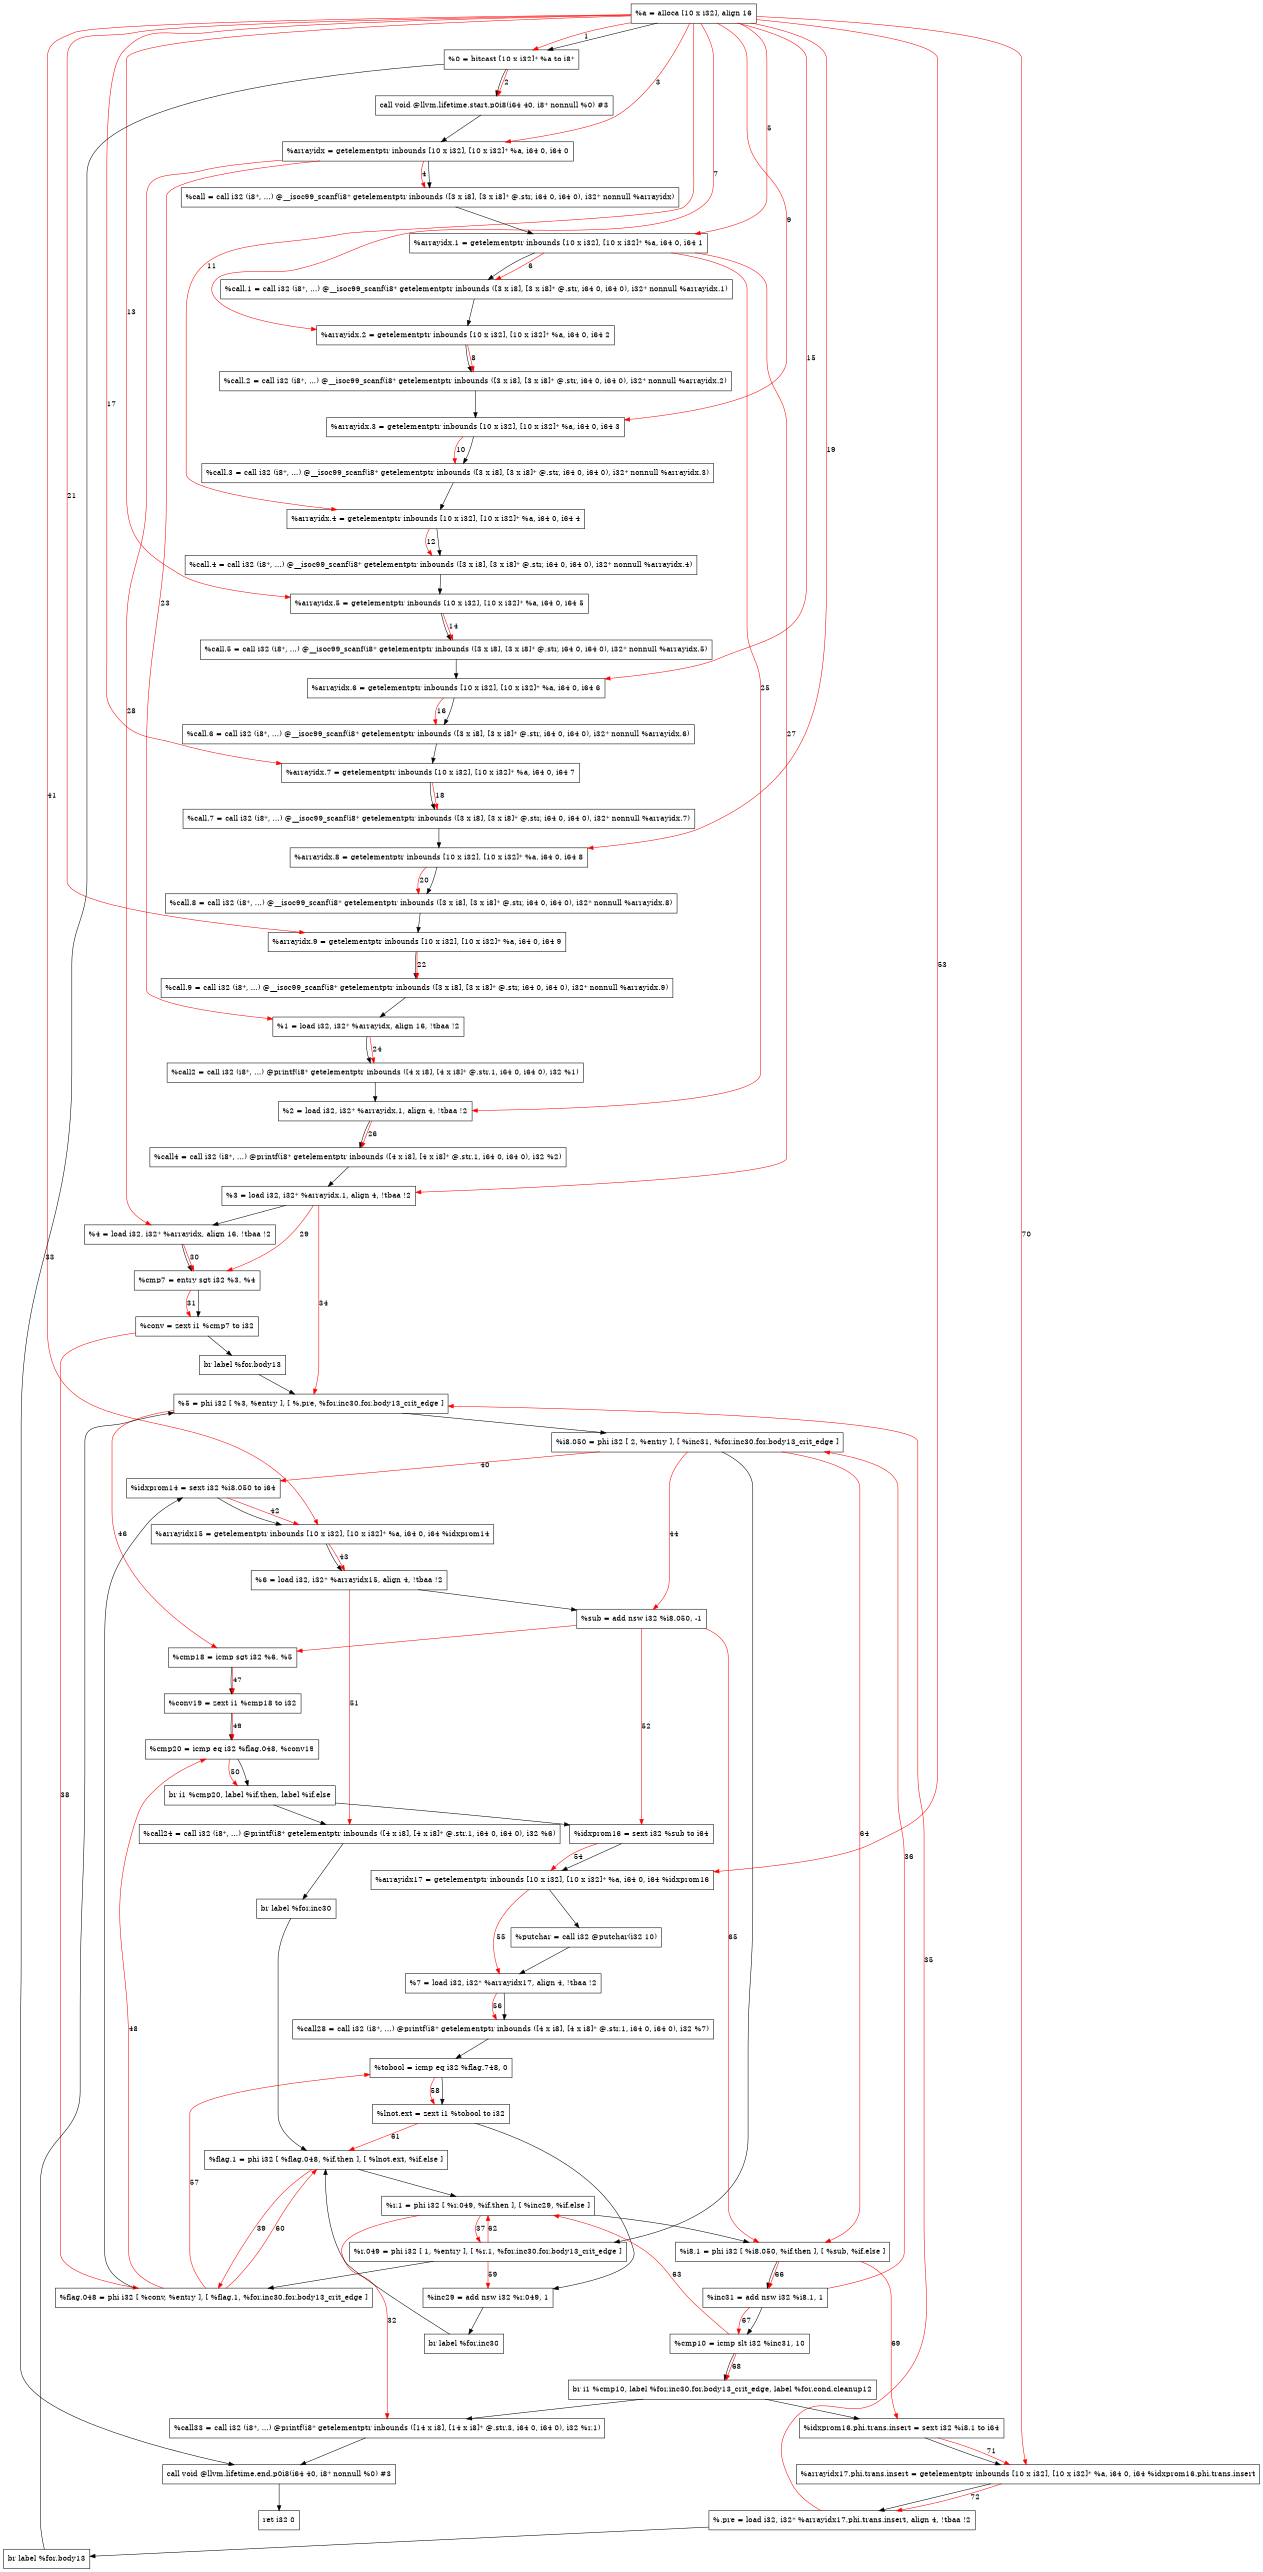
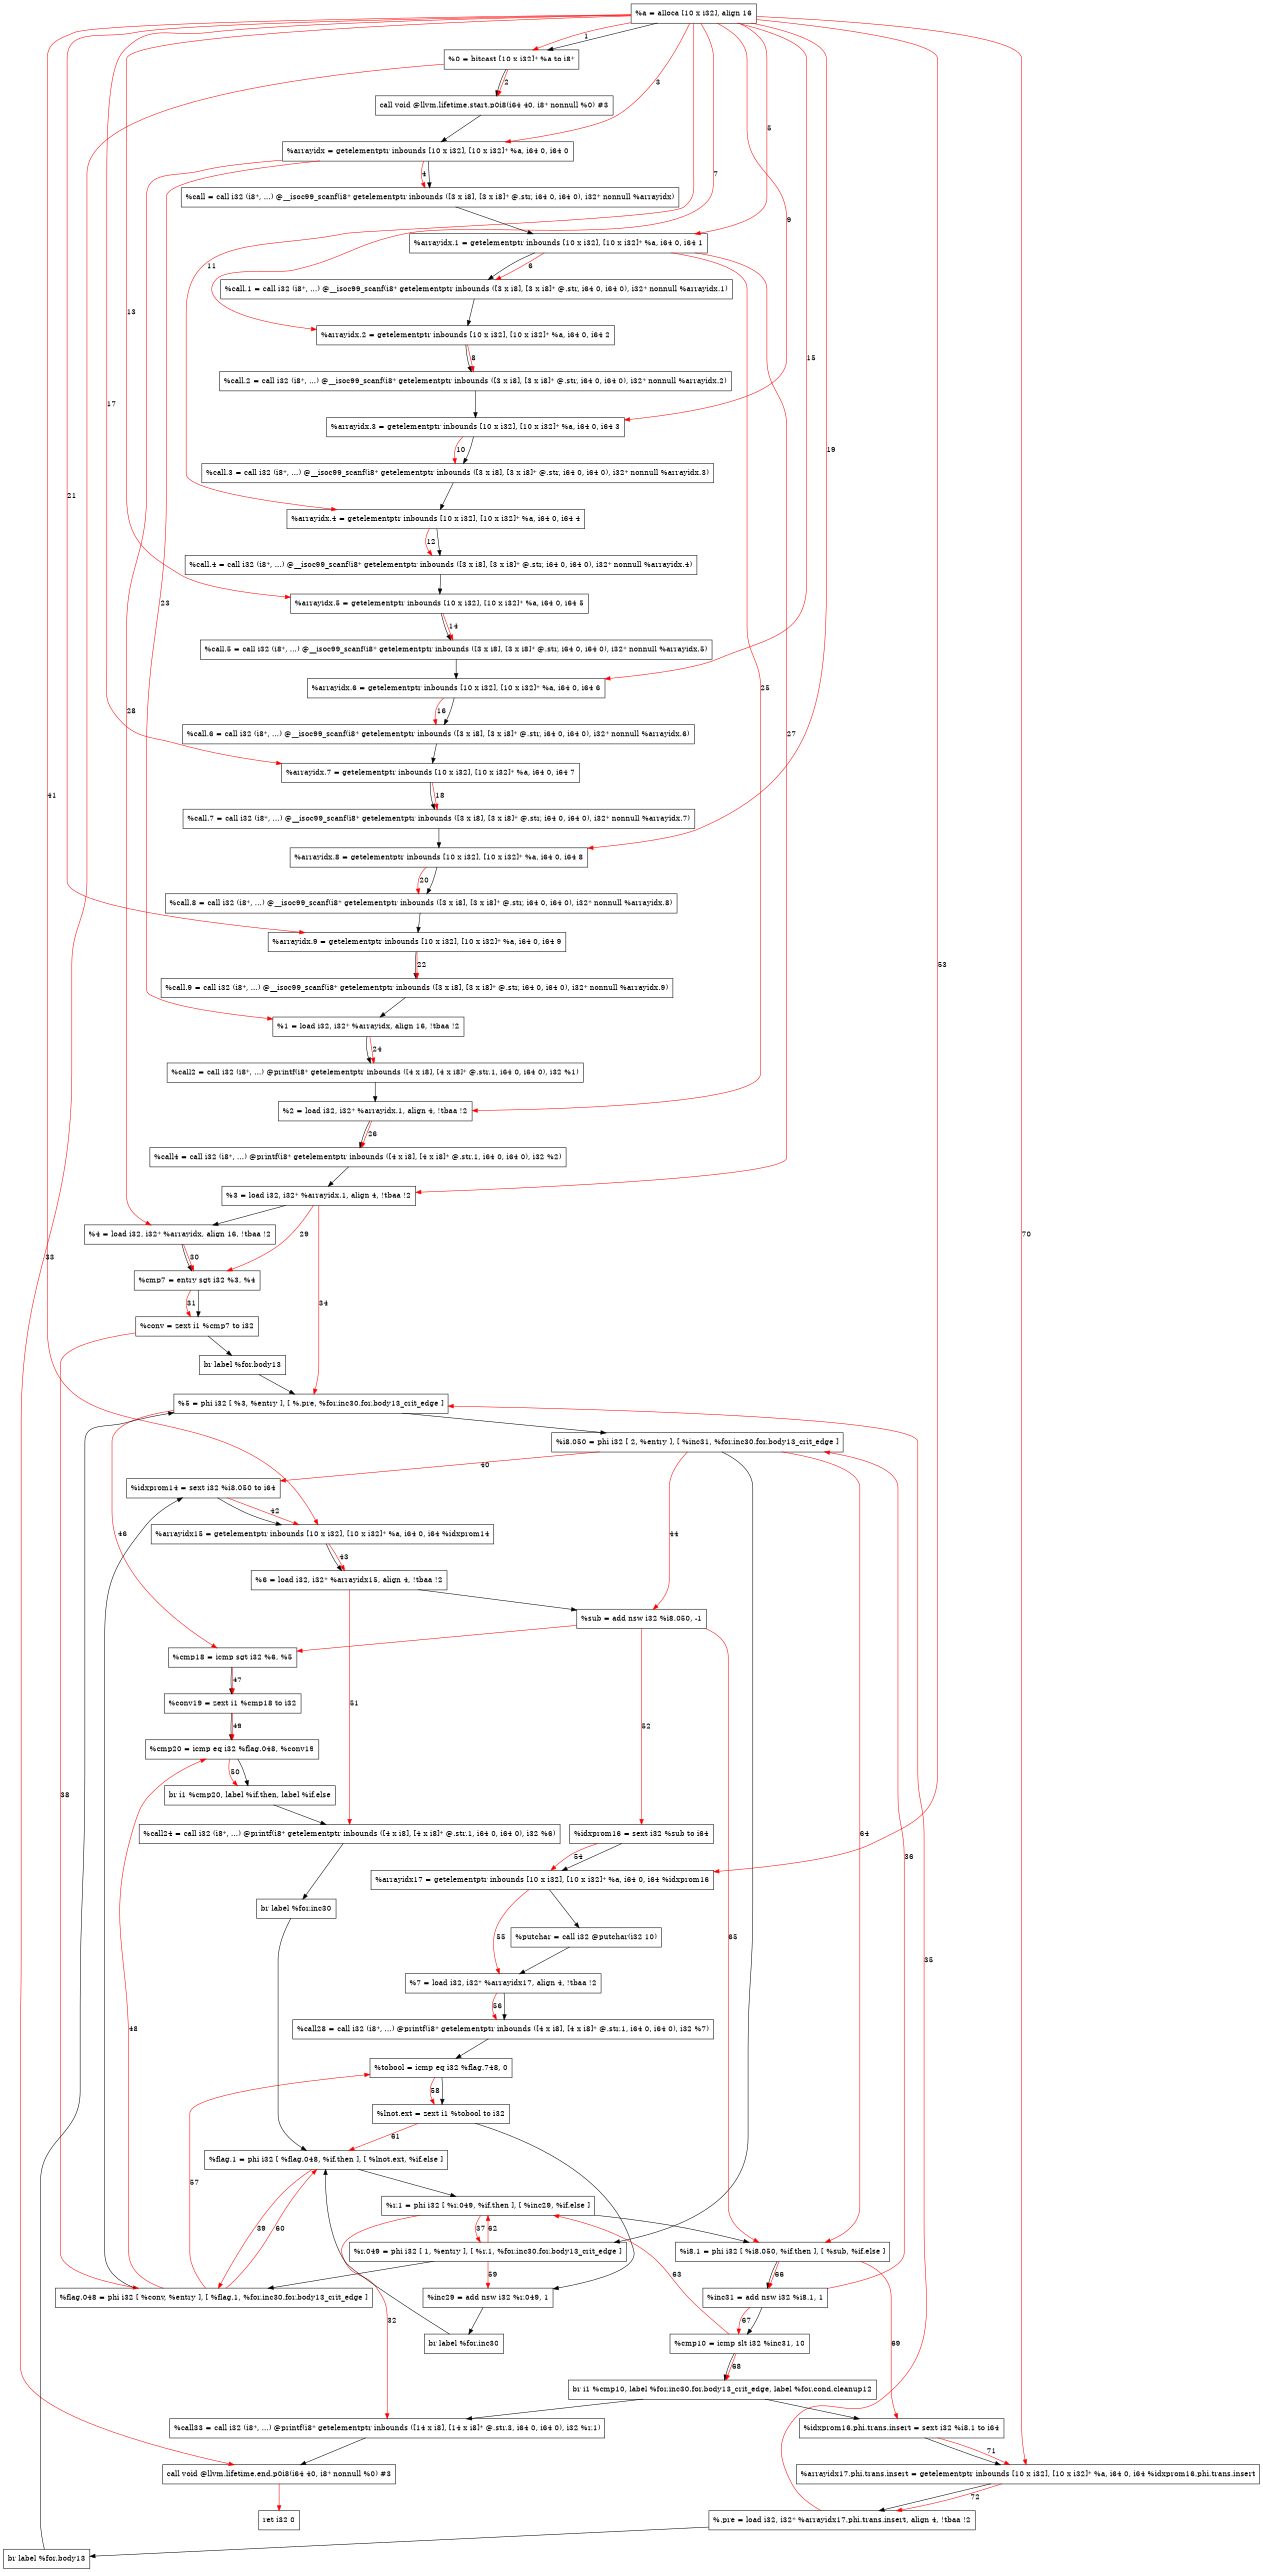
(59, 1196) -> (59, 1196)
(450, 1813) -> none
(279, 2495) -> (279, 2495)
